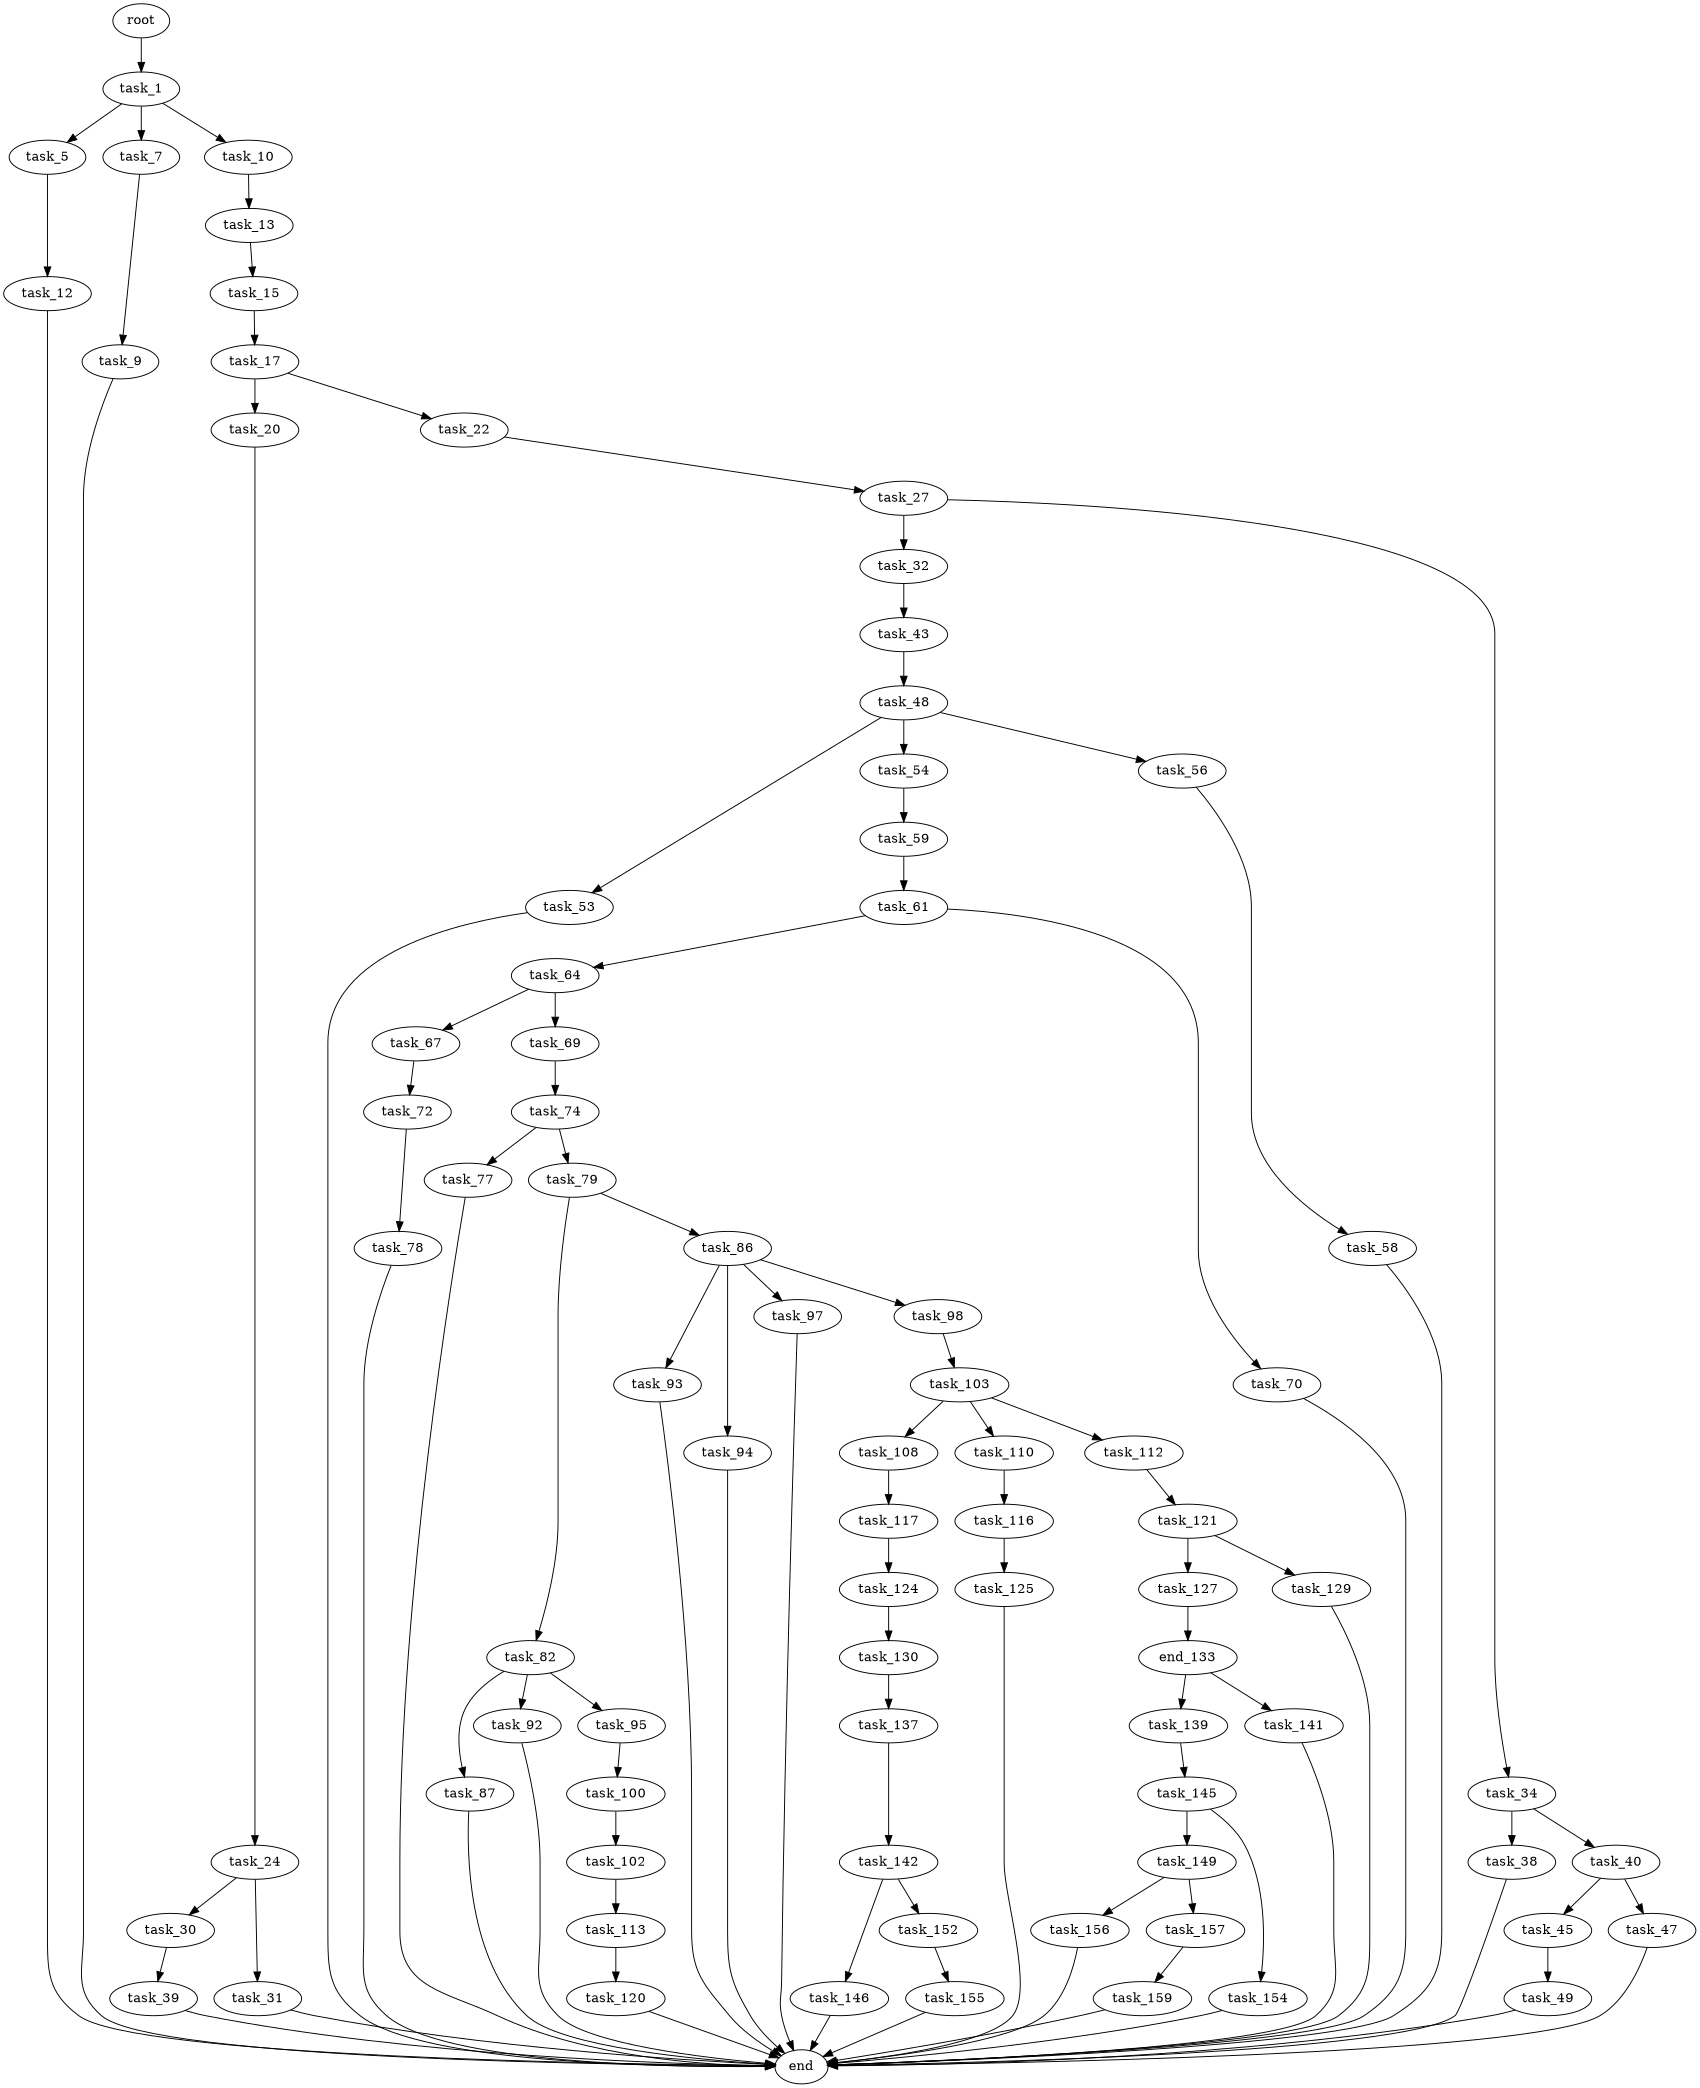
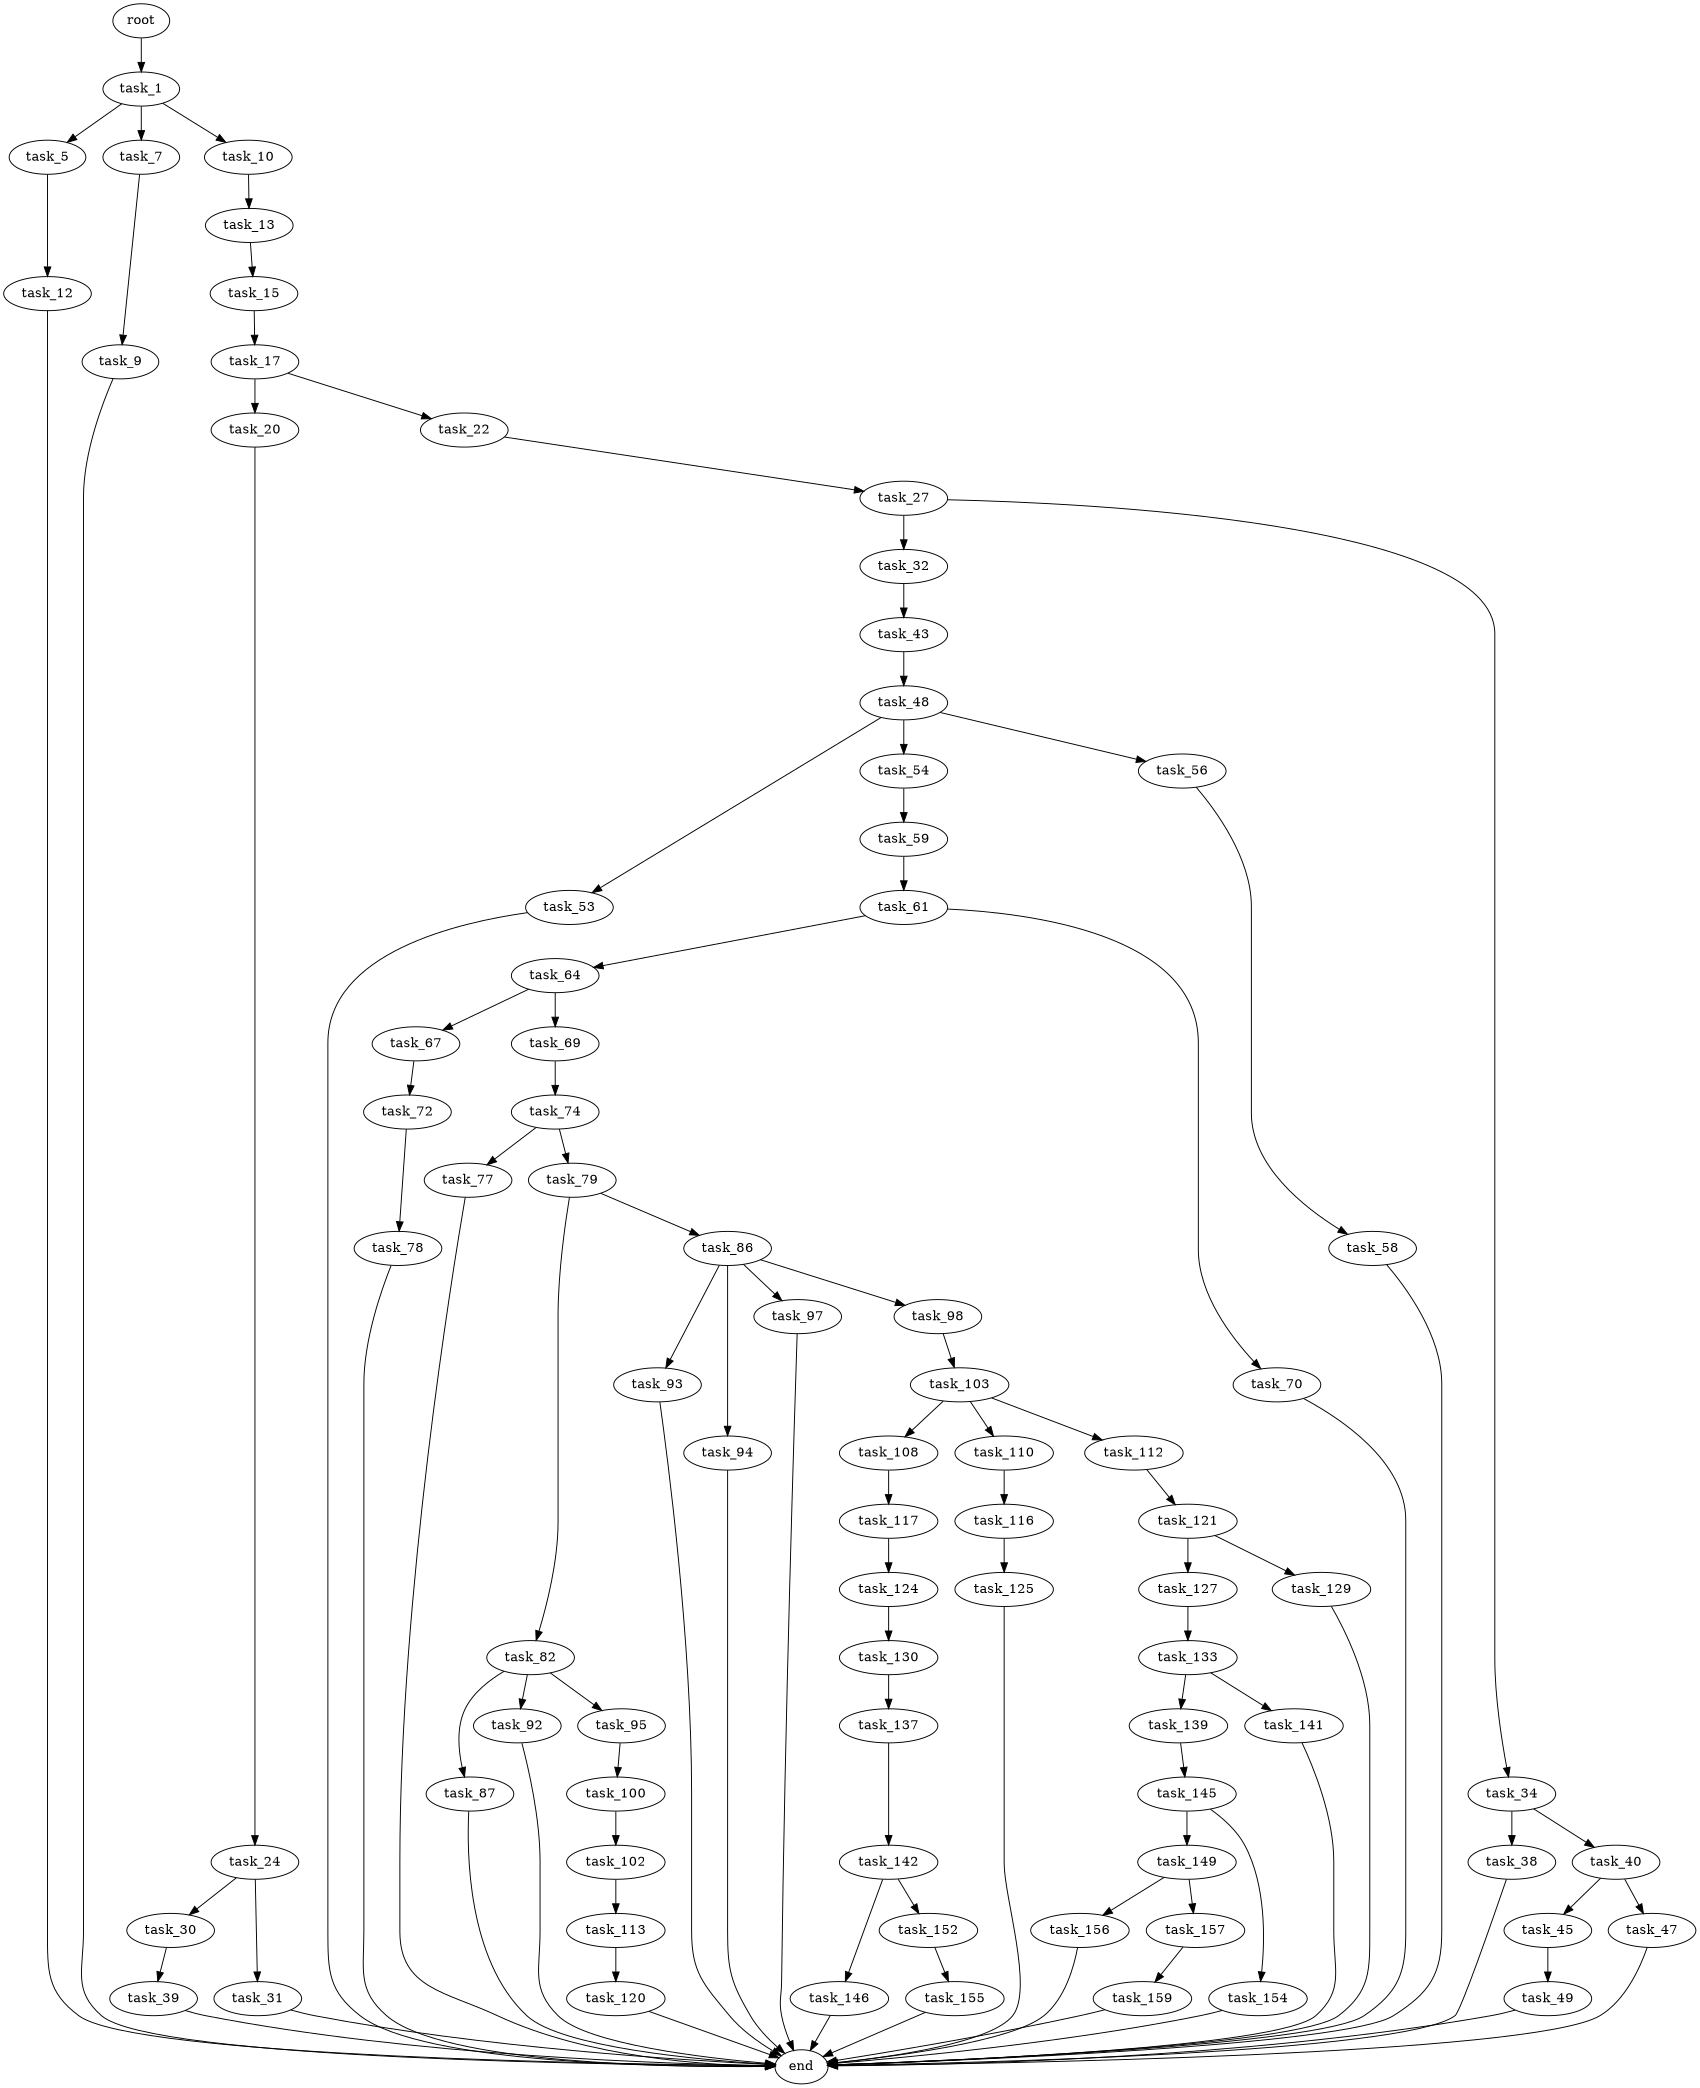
(1188, 1658) -> (1188, 1658)
